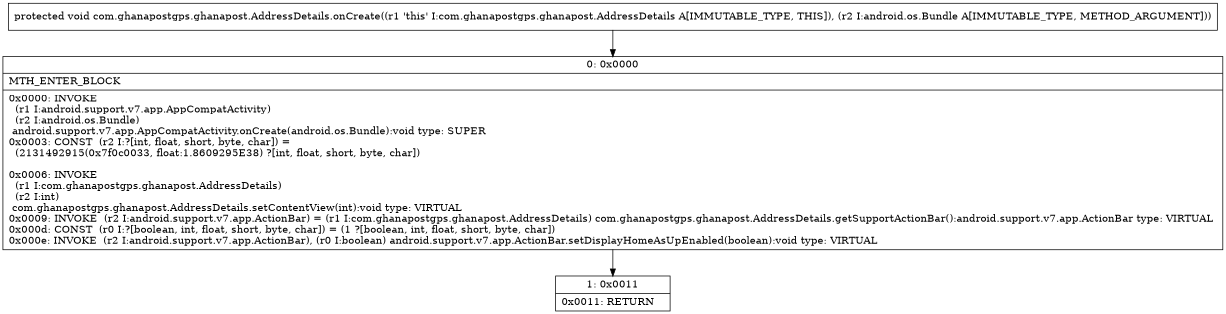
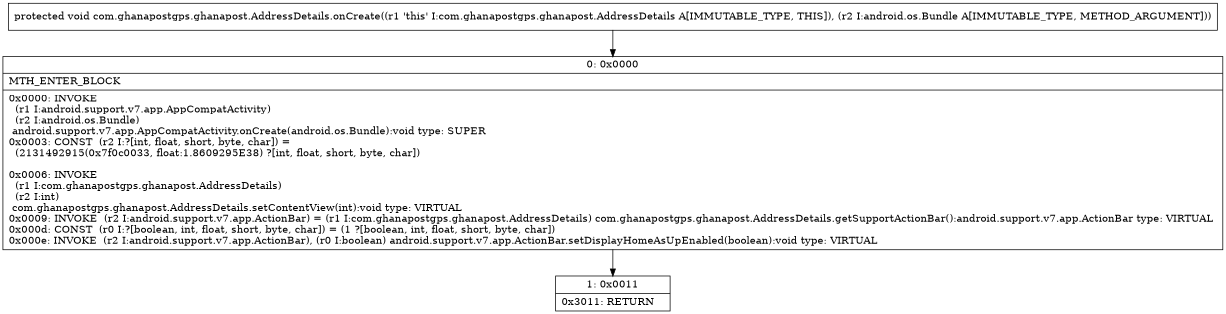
(613, 302) -> (613, 302)
